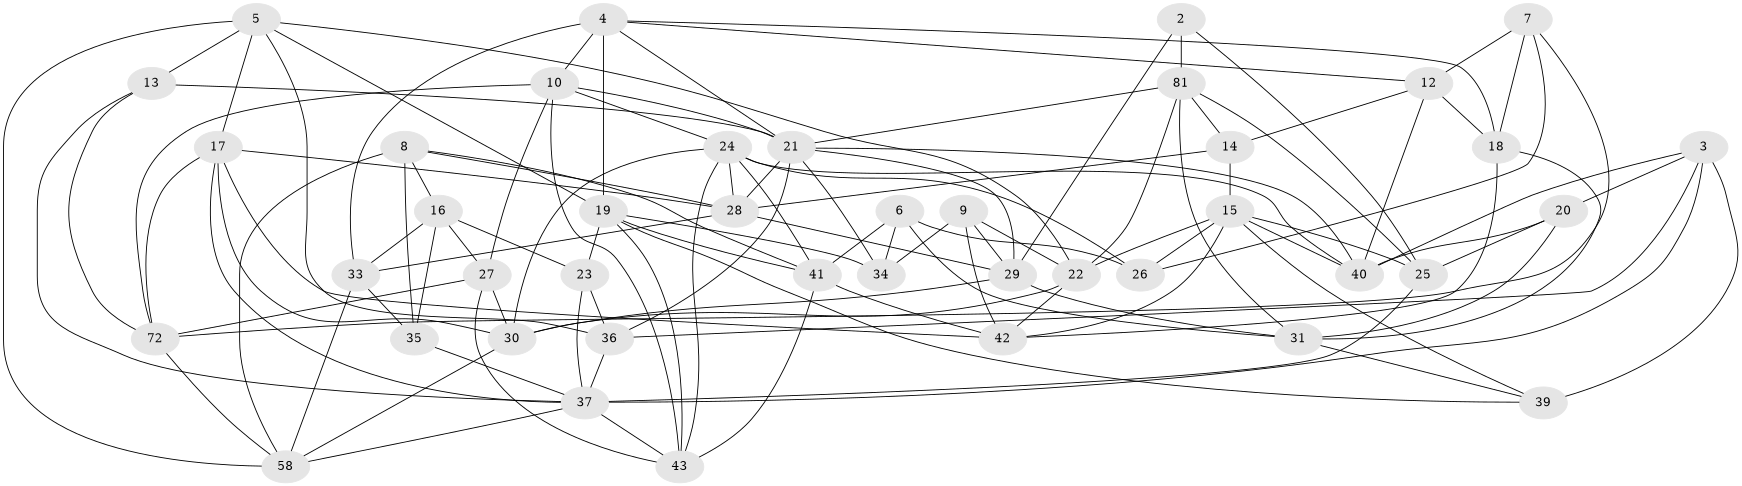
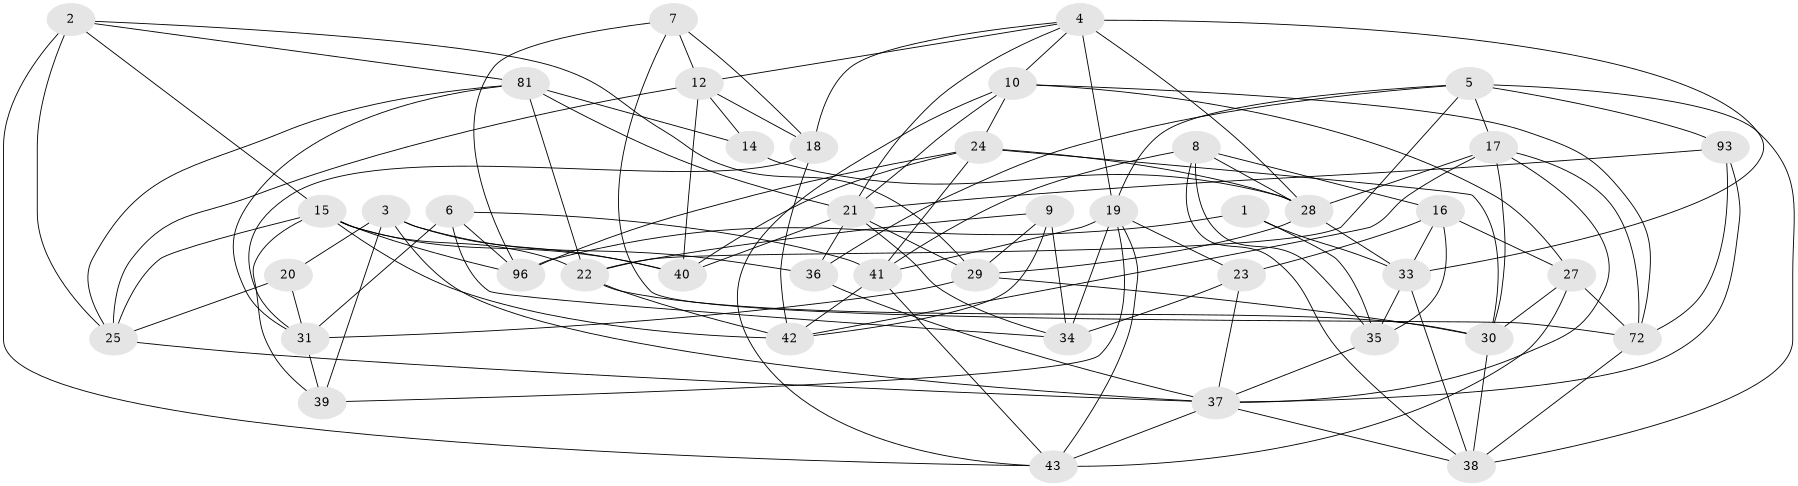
(152, 83) -> (1725, 147)
none -> (362, 160)
(763, 179) -> (1201, 109)
(1230, 179) -> (197, 115)
none -> (1245, 211)
(1461, 242) -> none
(1140, 275) -> (521, 275)
(693, 283) -> (346, 432)
(597, 307) -> (1156, 309)
(286, 467) -> (1471, 467)
